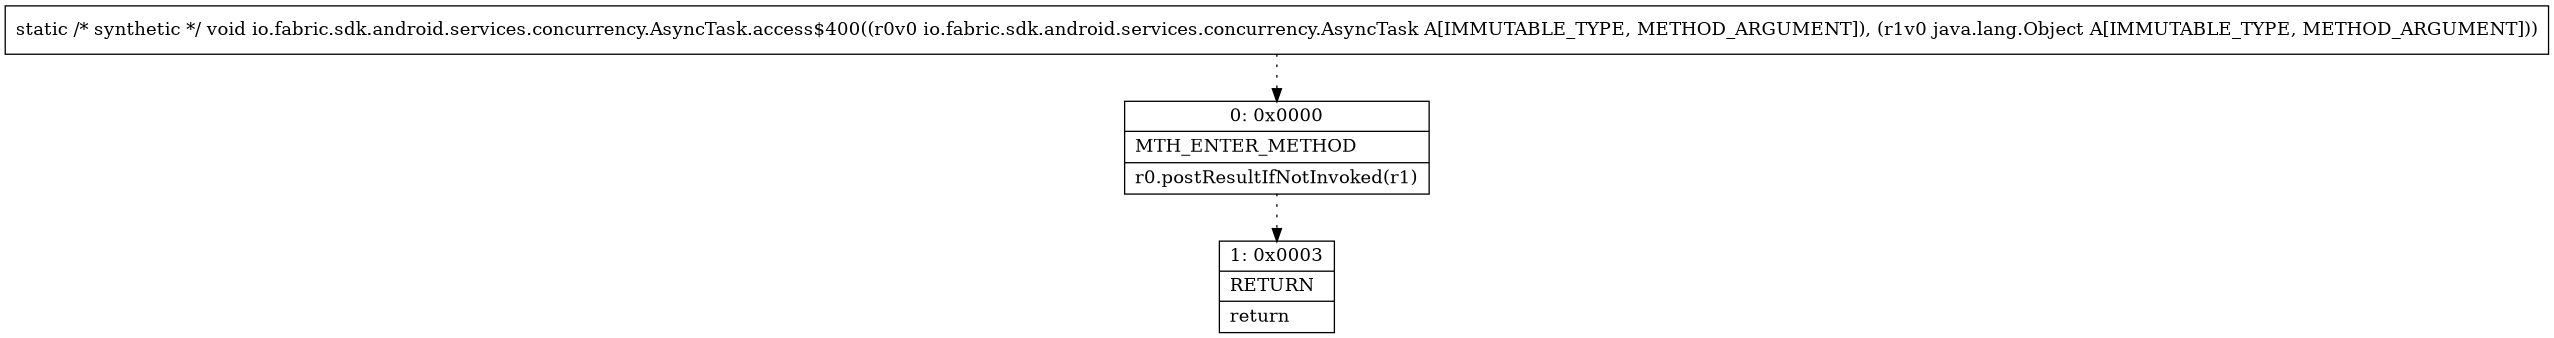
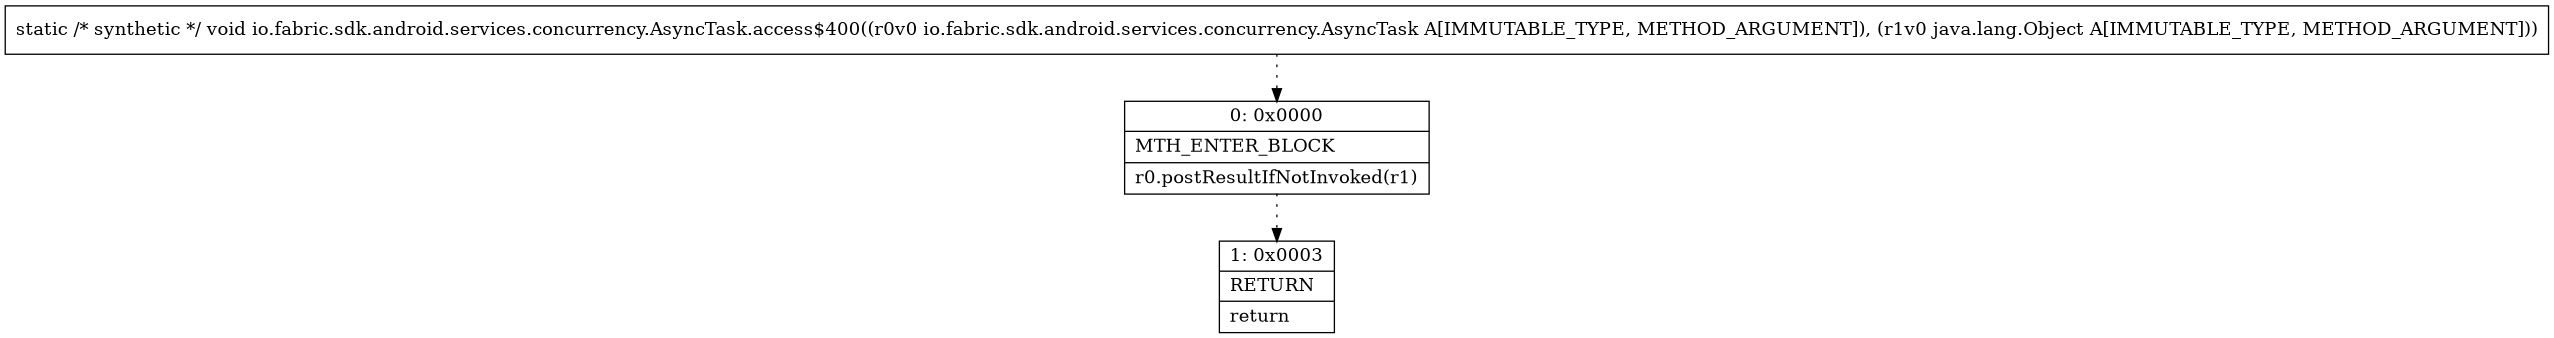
(1246, 146) -> (1236, 146)
